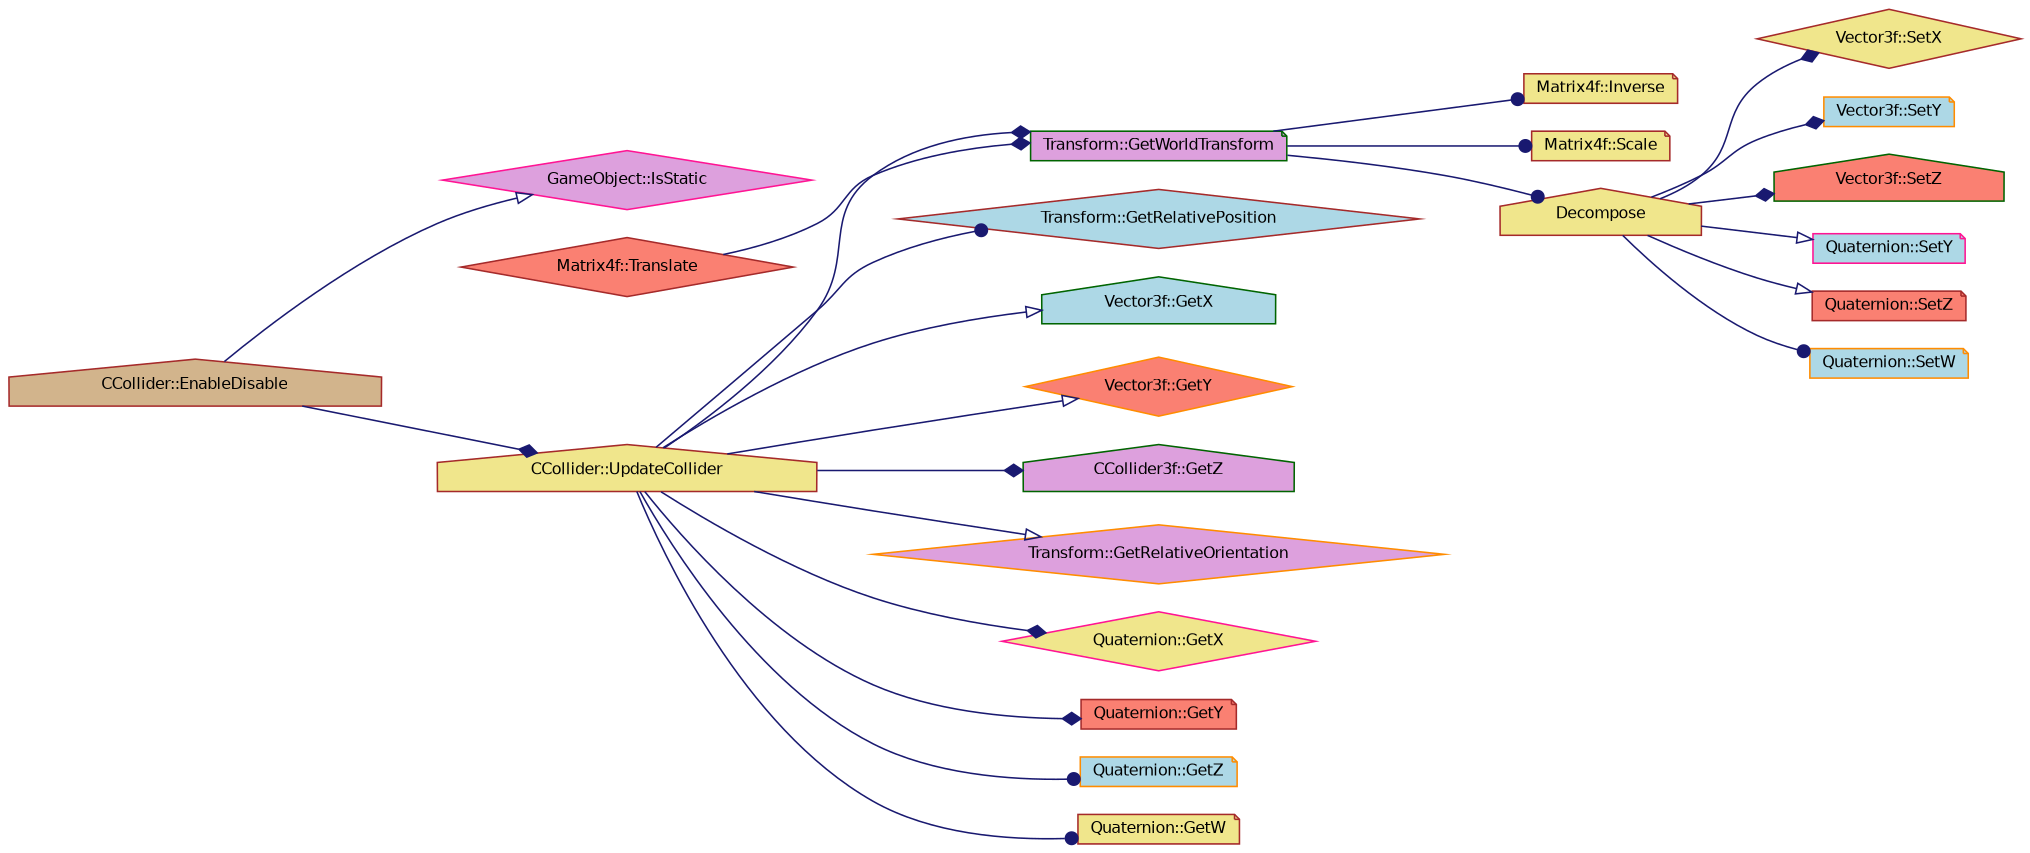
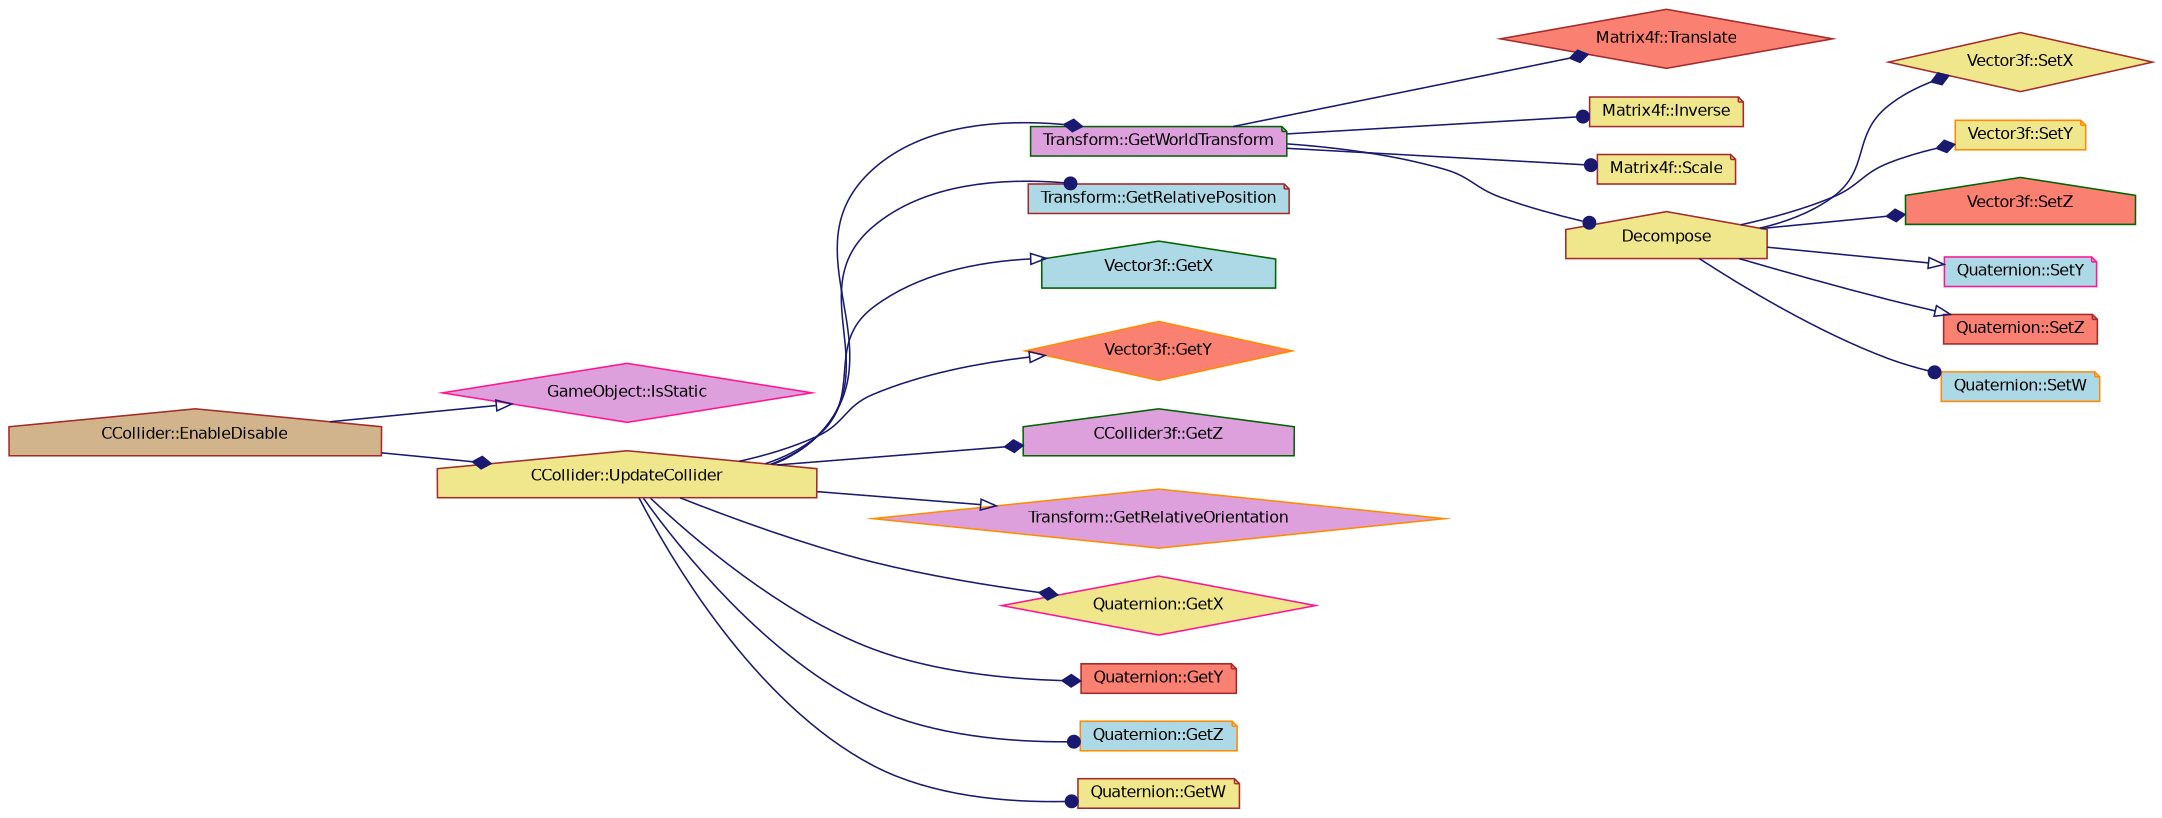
(1889, 112) -> (2020, 135)
(833, 212) -> (1401, 92)
(1159, 219) -> (1159, 199)
